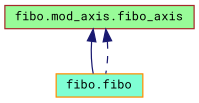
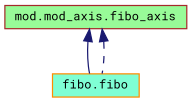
(99, 17) -> (96, 17)
